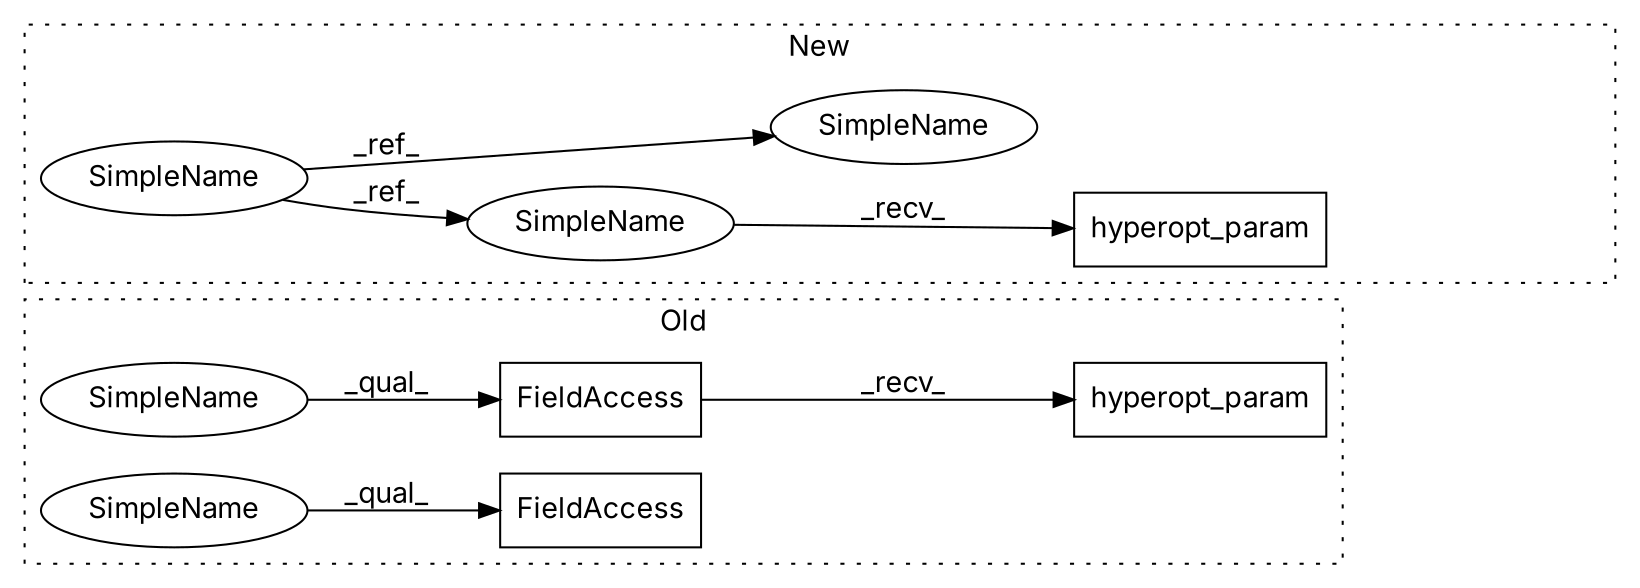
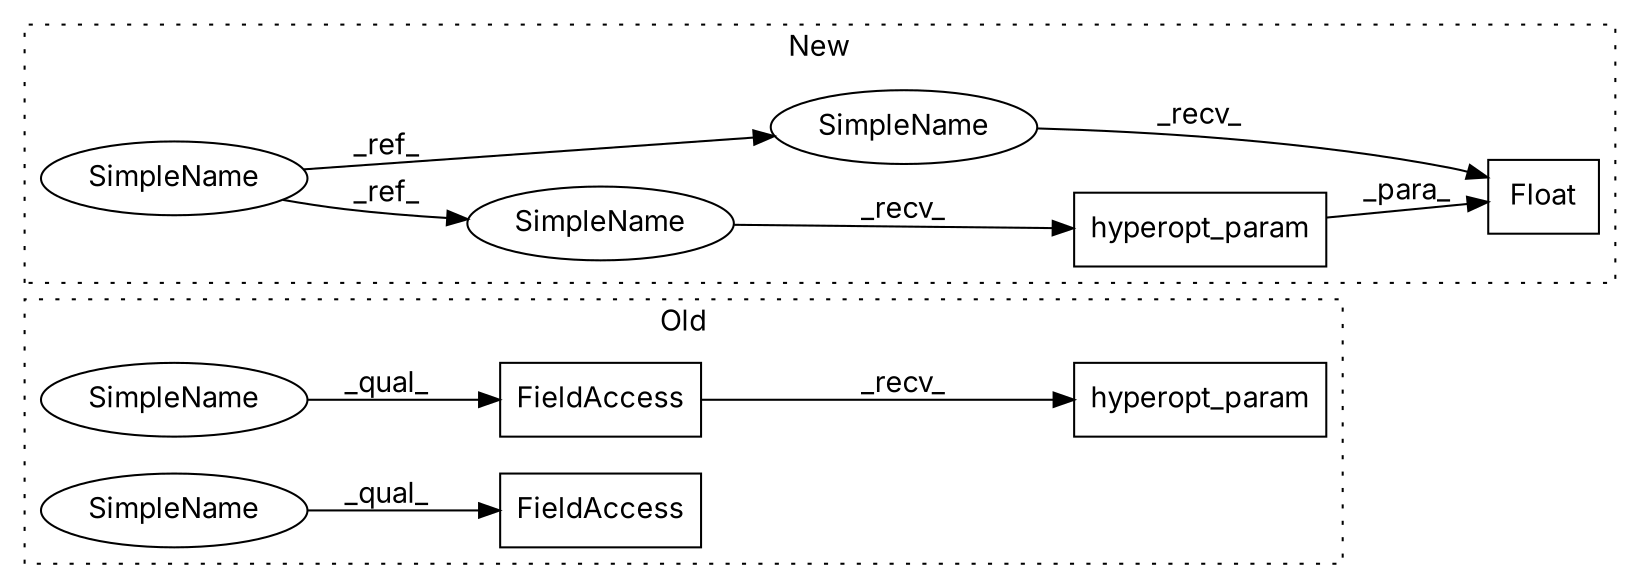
none -> (1544, 197)
